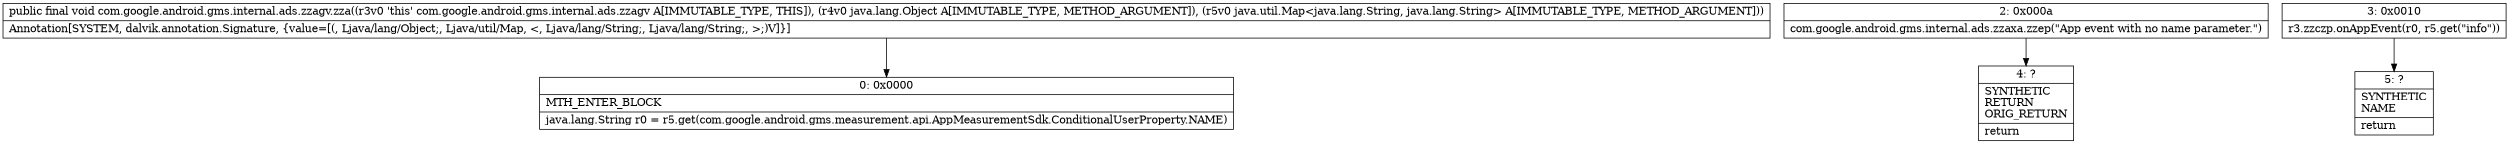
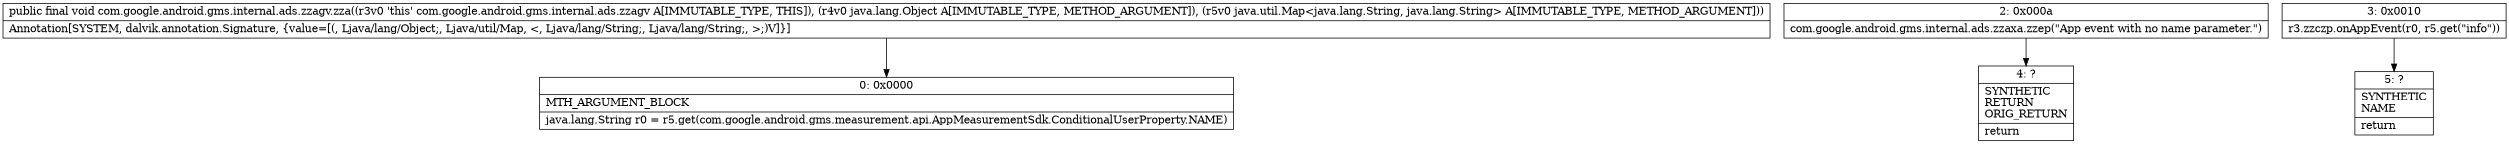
(604, 103) -> (617, 103)
